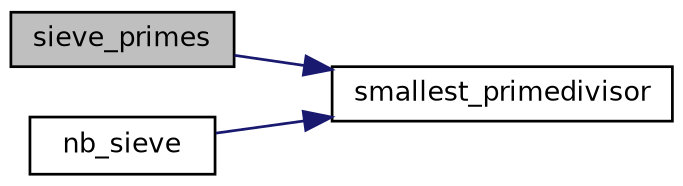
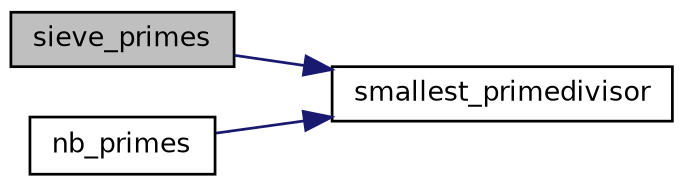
(122, 146) -> (122, 146)
